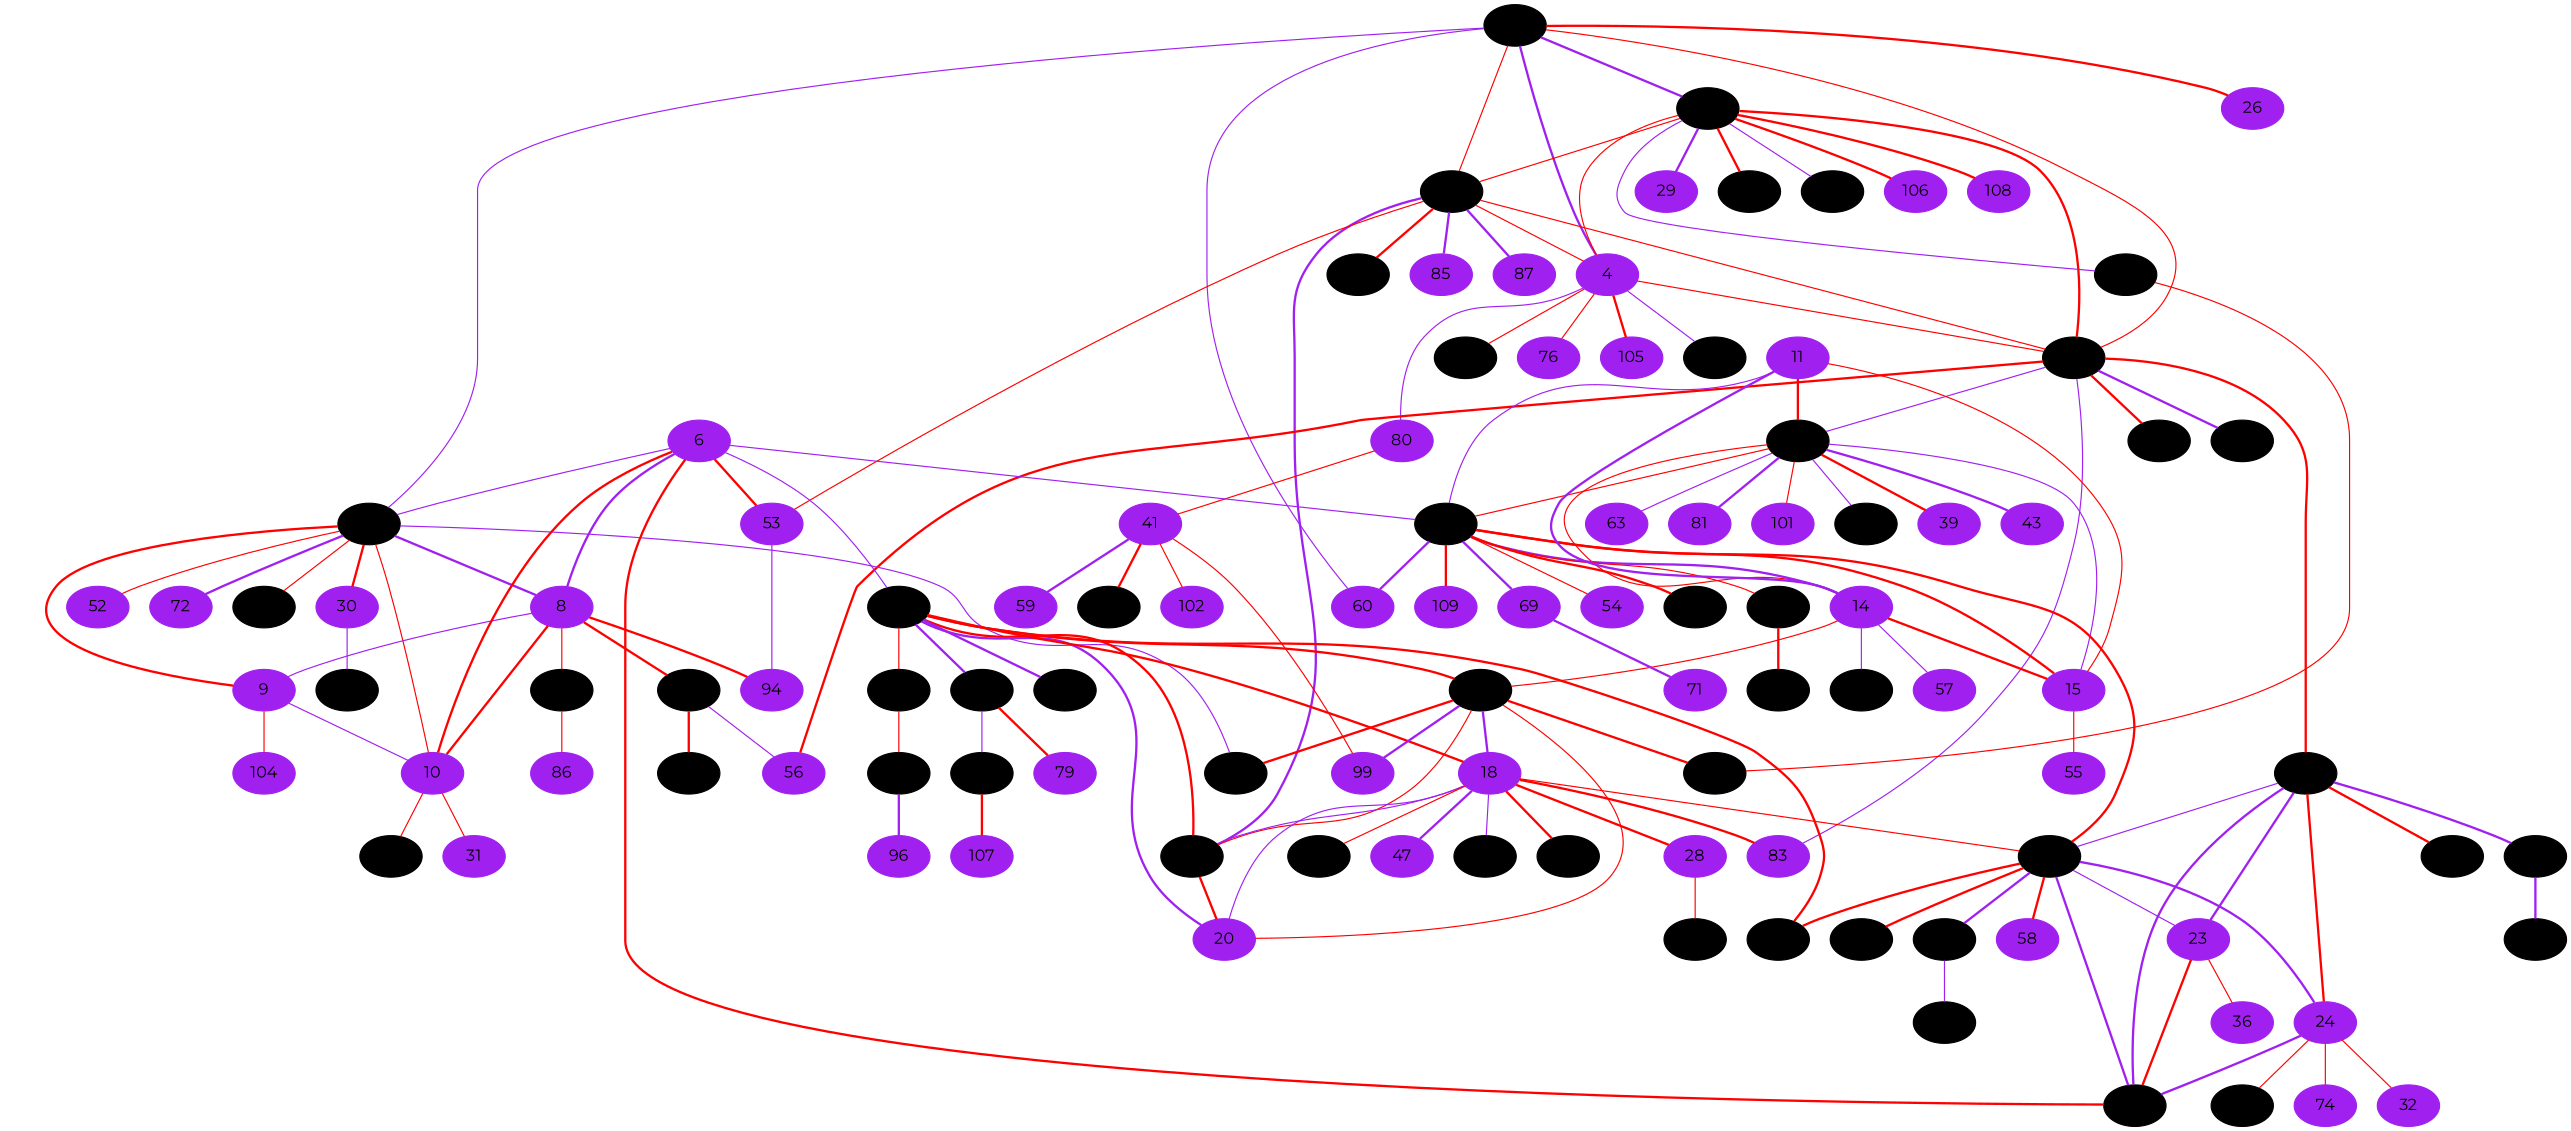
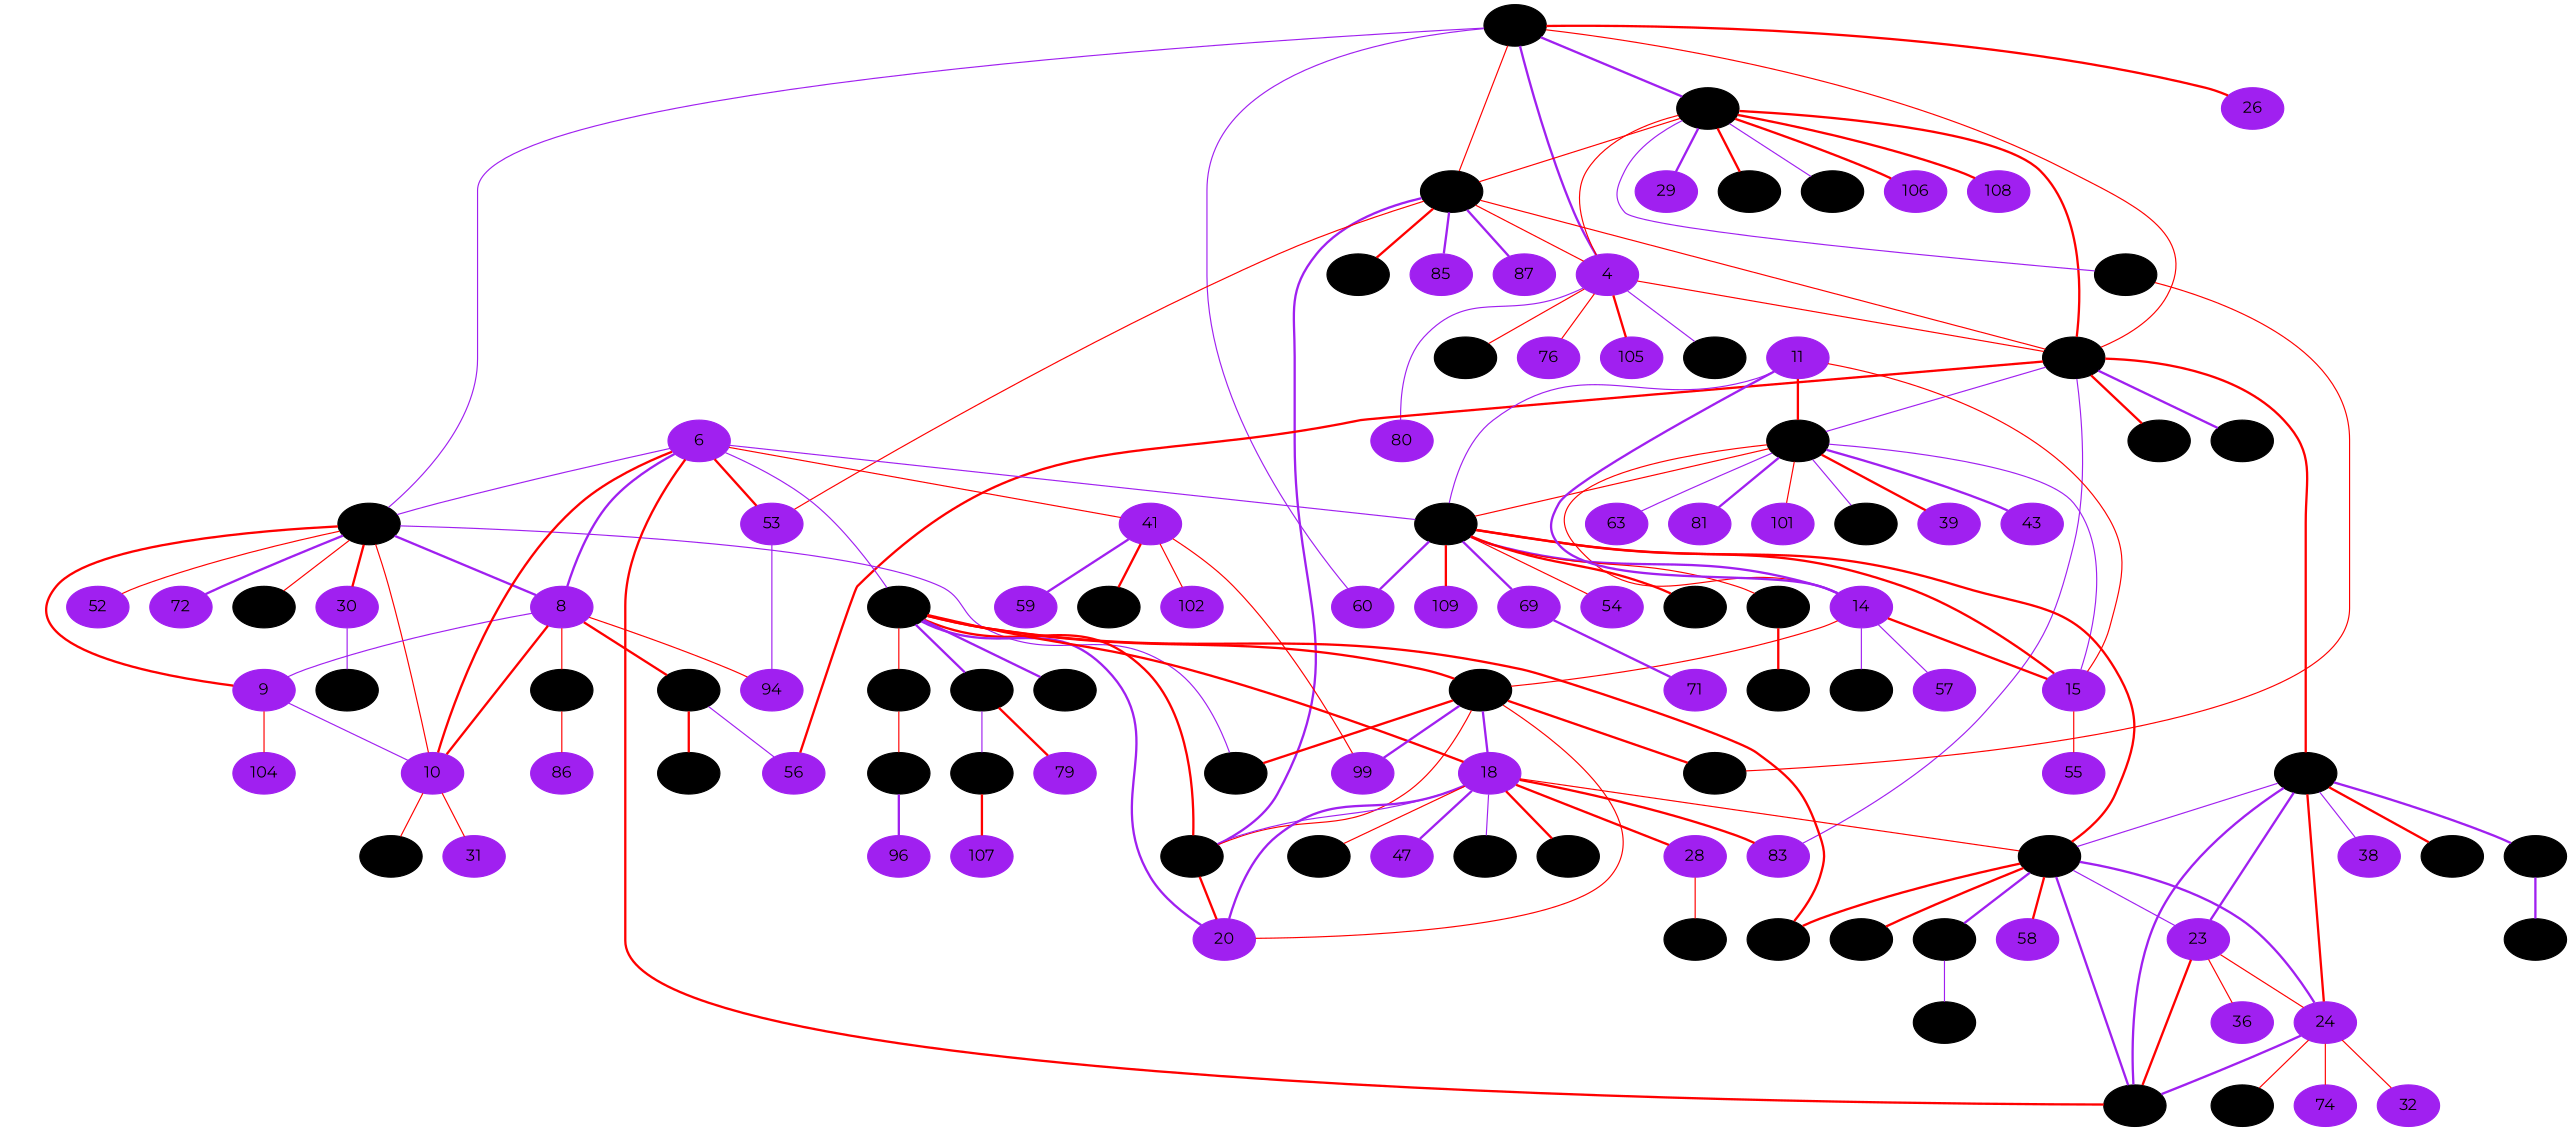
(1281, 481) -> (925, 482)
(669, 645) -> (669, 645)
(1335, 809) -> (1335, 809)
none -> (2369, 856)
none -> (2262, 981)
